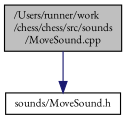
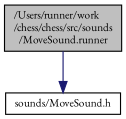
(63, 28) -> (63, 28)
